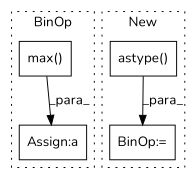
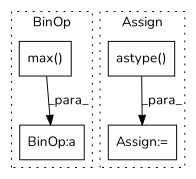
(143, 23) -> (142, 23)
(53, 142) -> (52, 142)
(142, 142) -> (142, 142)
